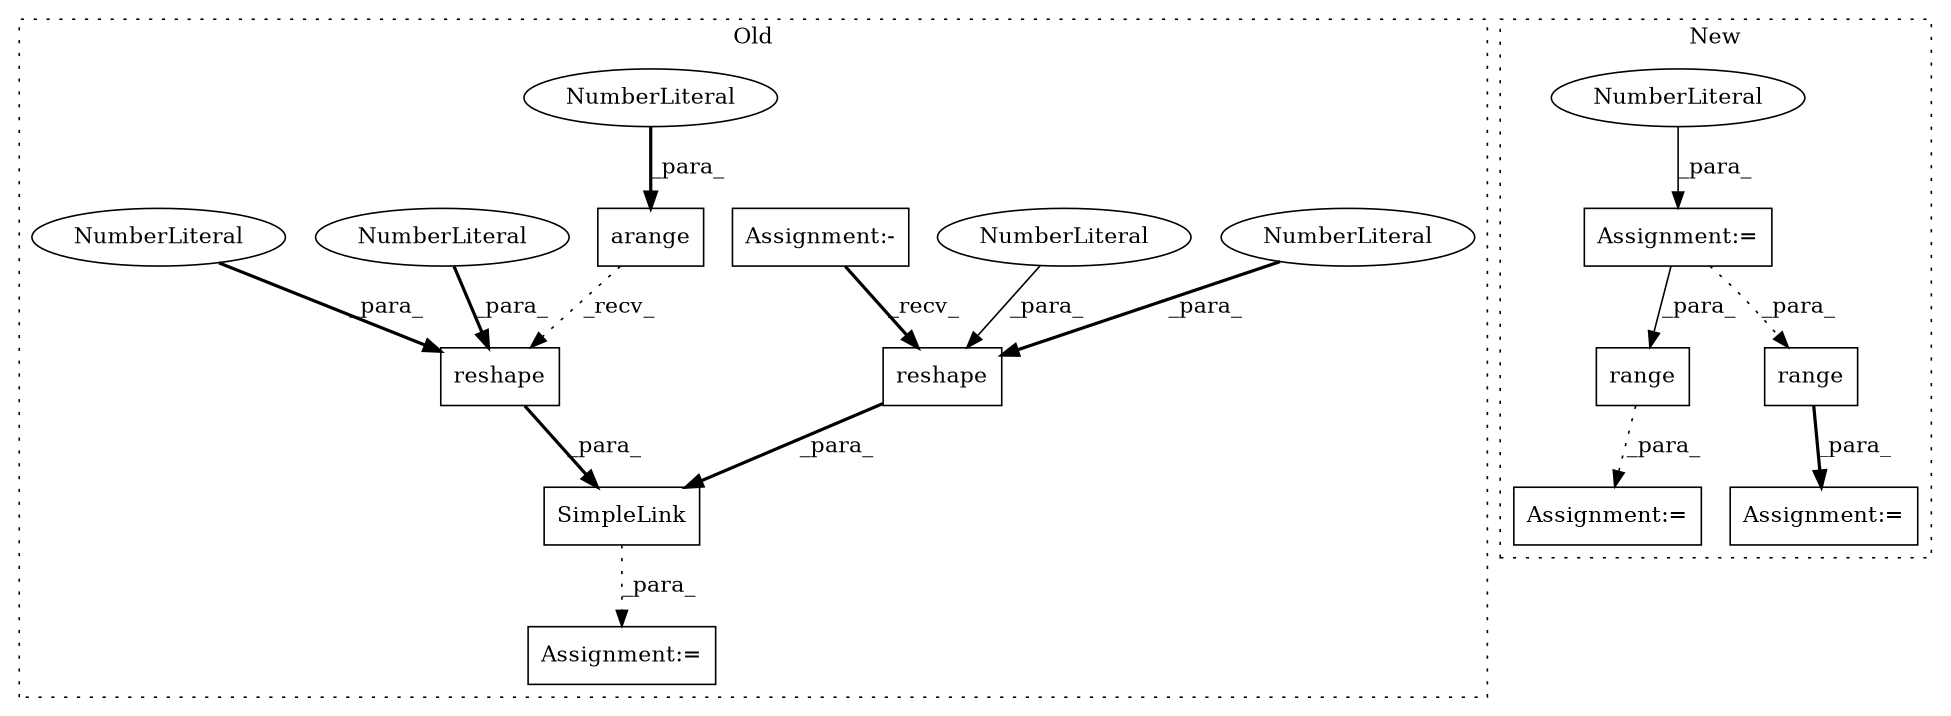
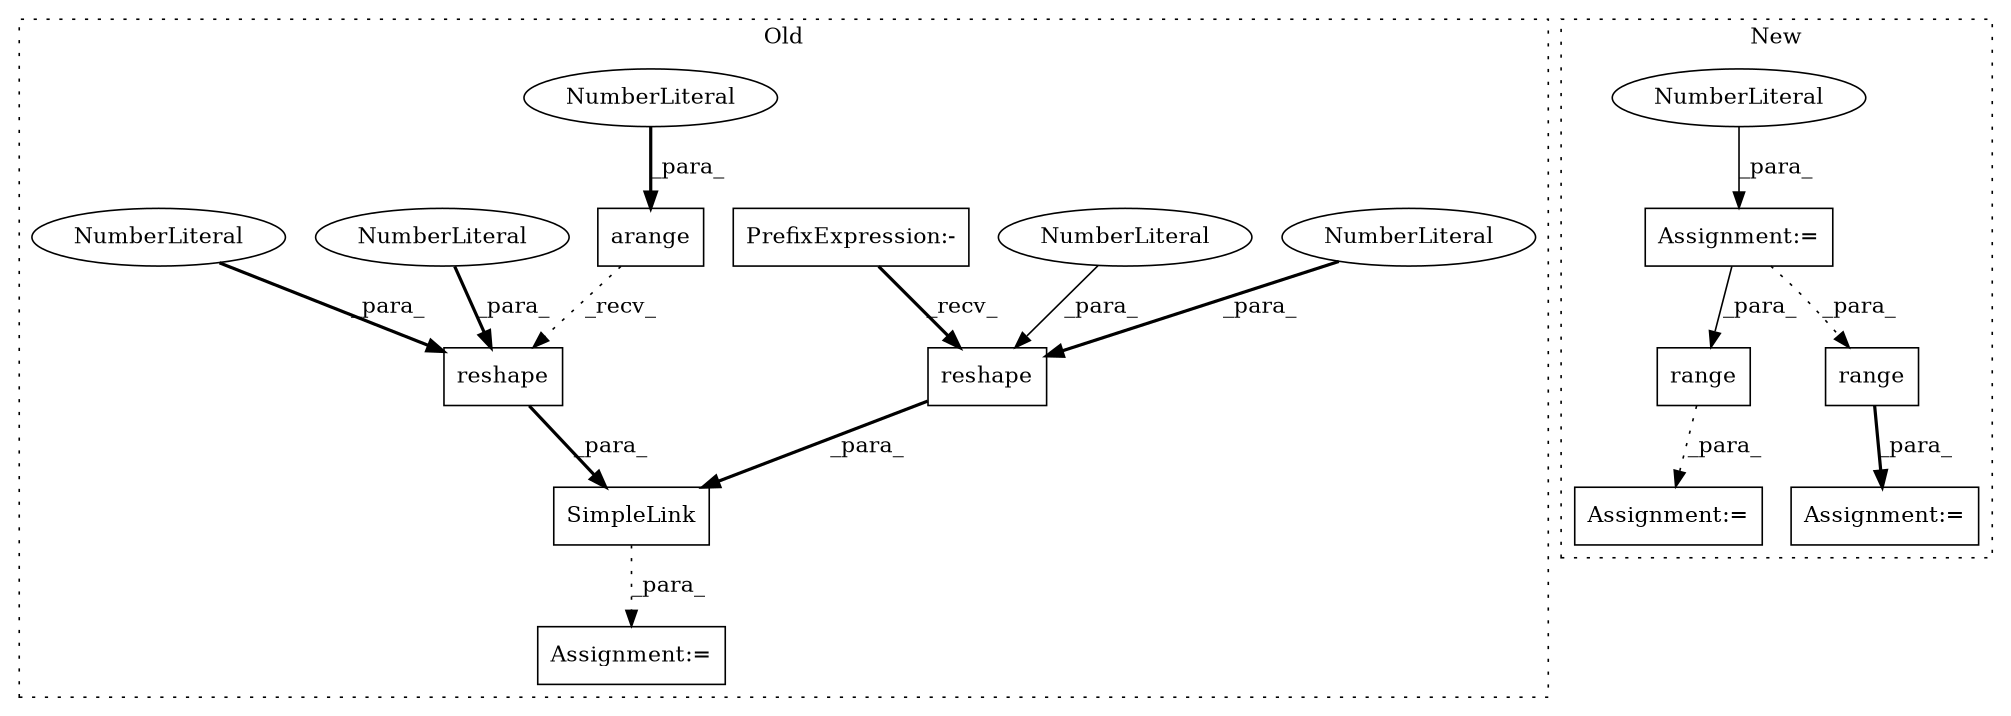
(821, 237) -> (851, 237)
